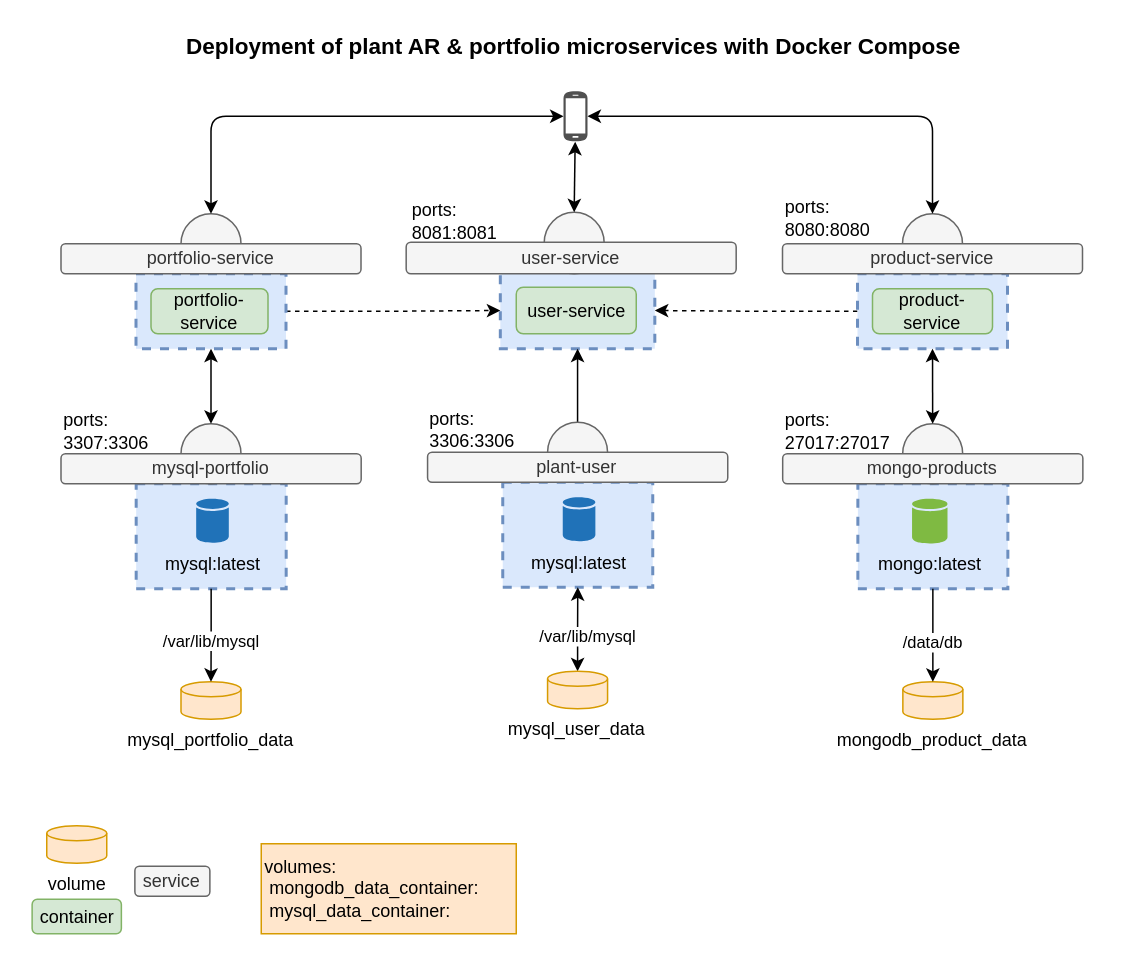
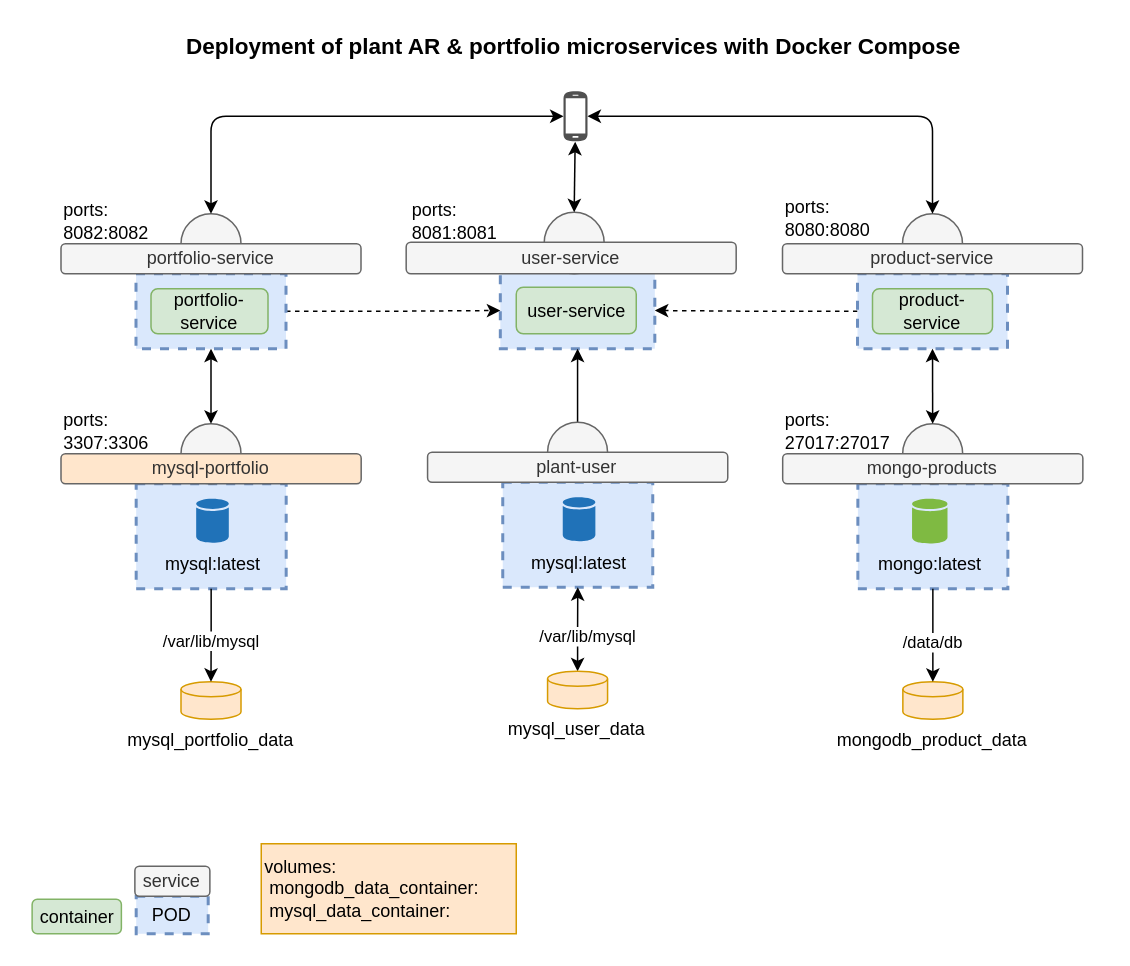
none -> (121, 221)
(477, 430) -> none
(211, 469) -> (211, 469)
(77, 845) -> none
none -> (172, 915)
